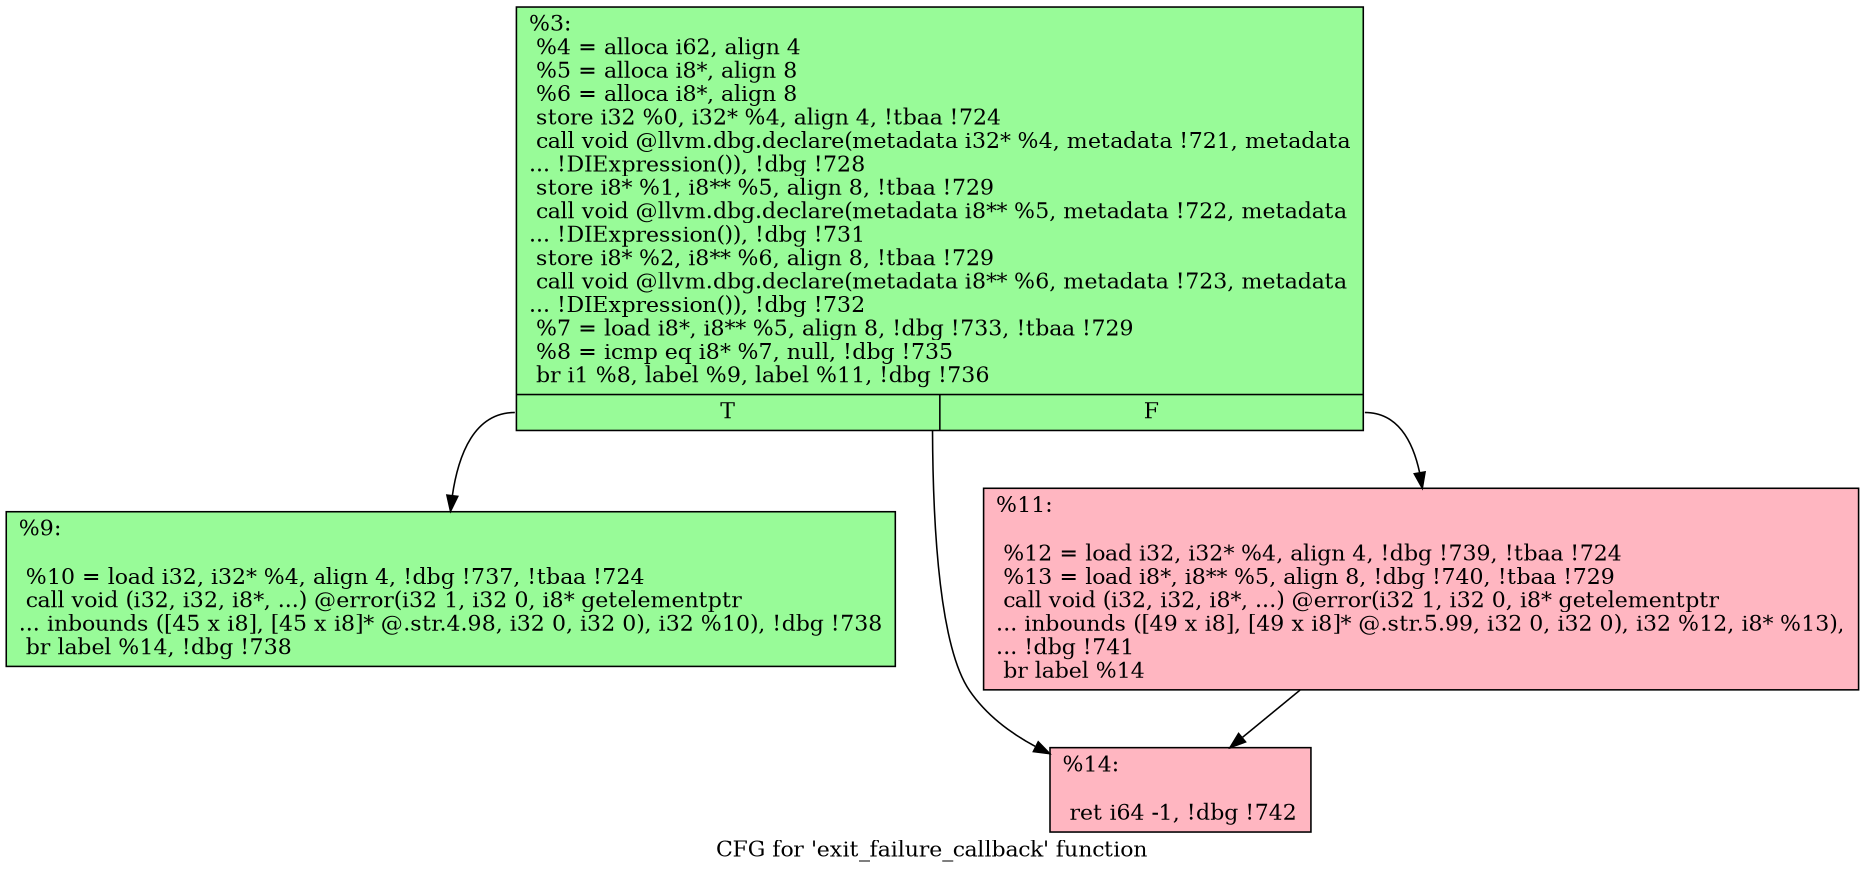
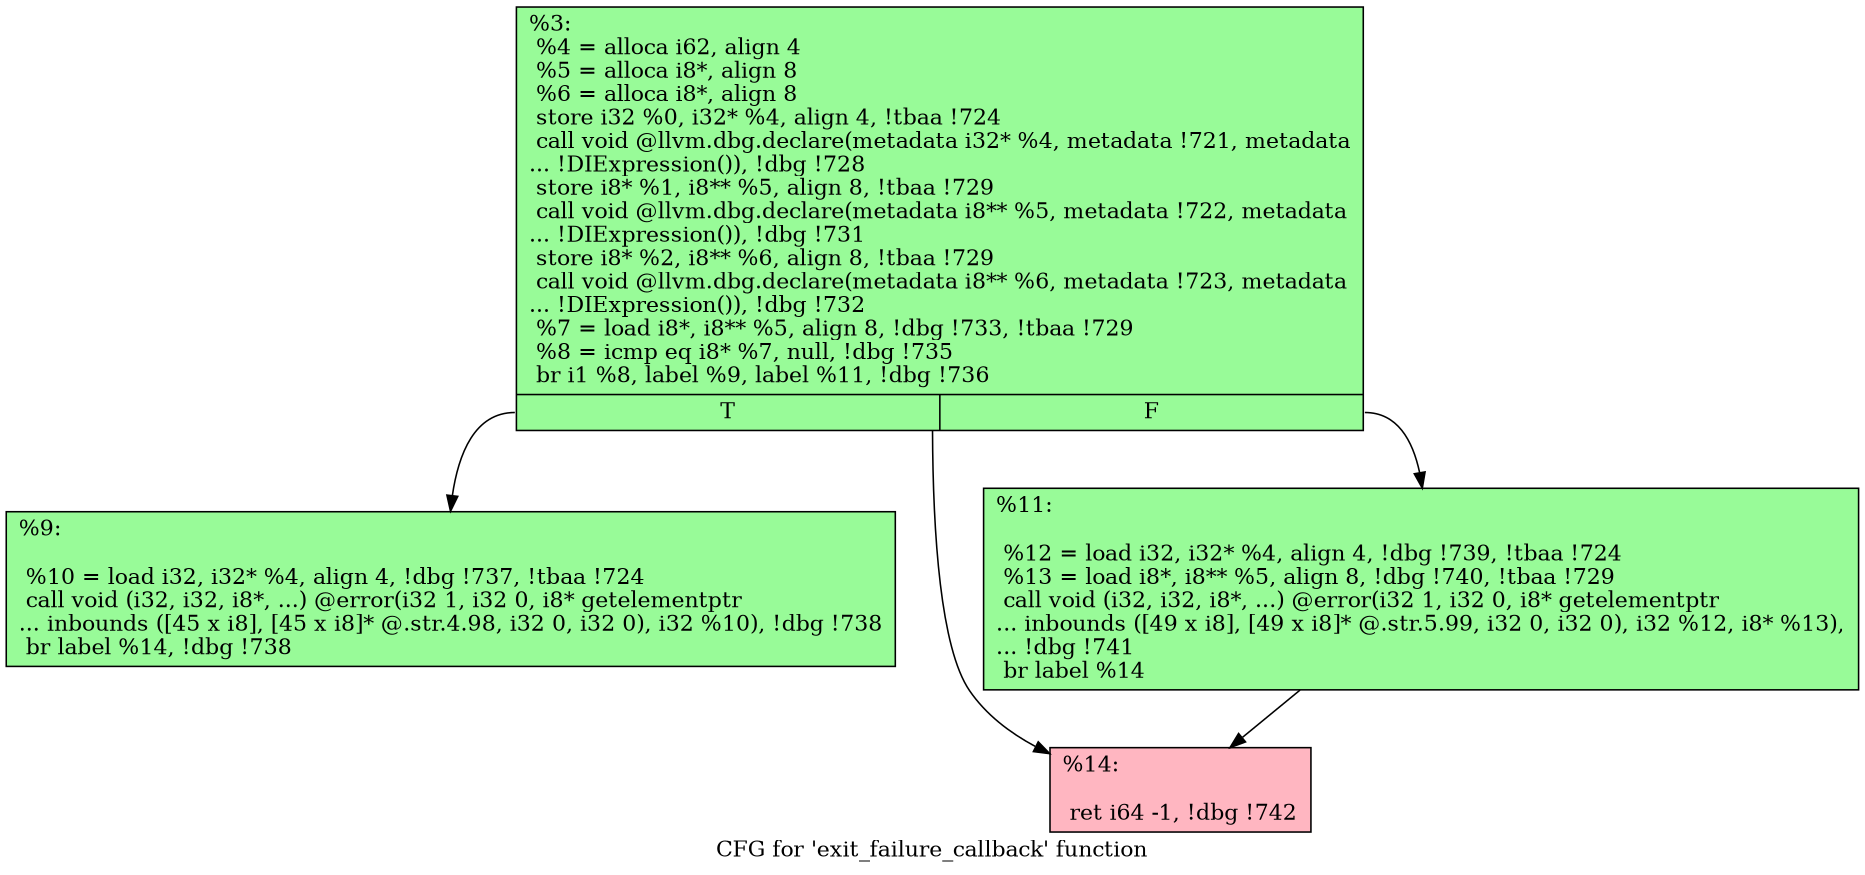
(1421, 589) -> (1421, 589)
